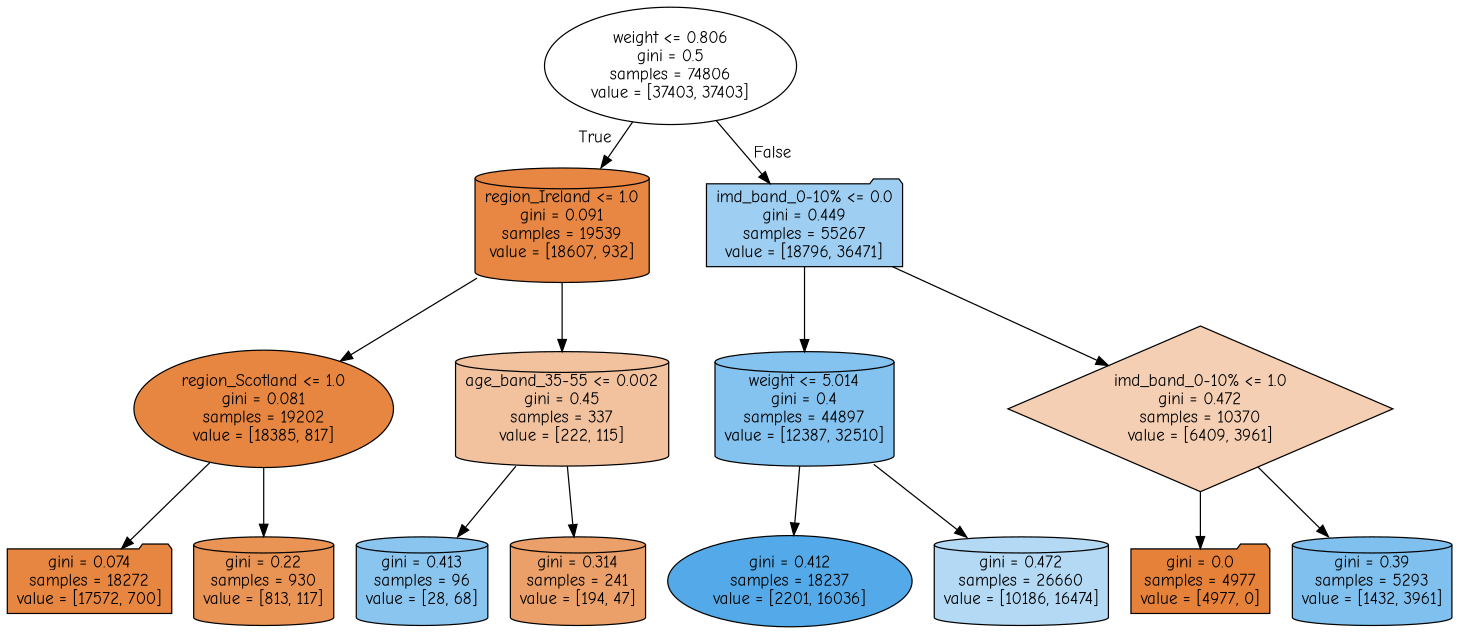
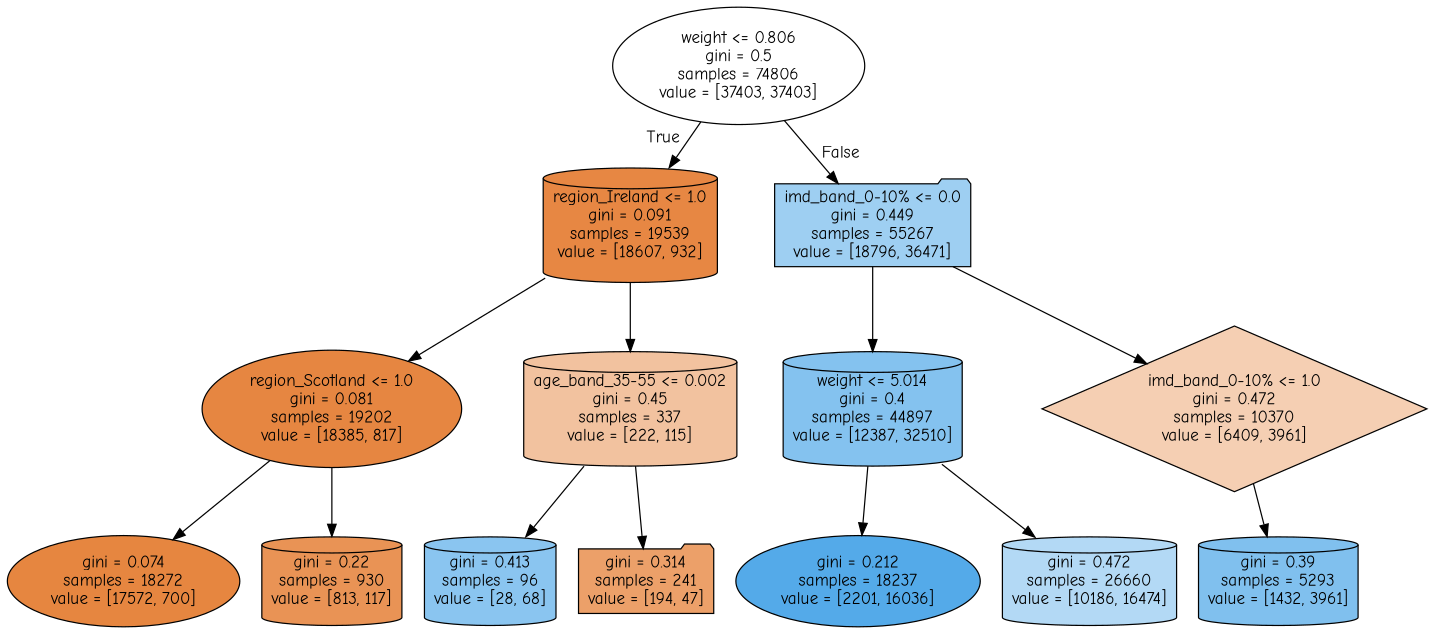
(90, 581) -> (124, 581)
(578, 581) -> (646, 581)
(790, 581) -> (858, 581)
(1200, 581) -> none
